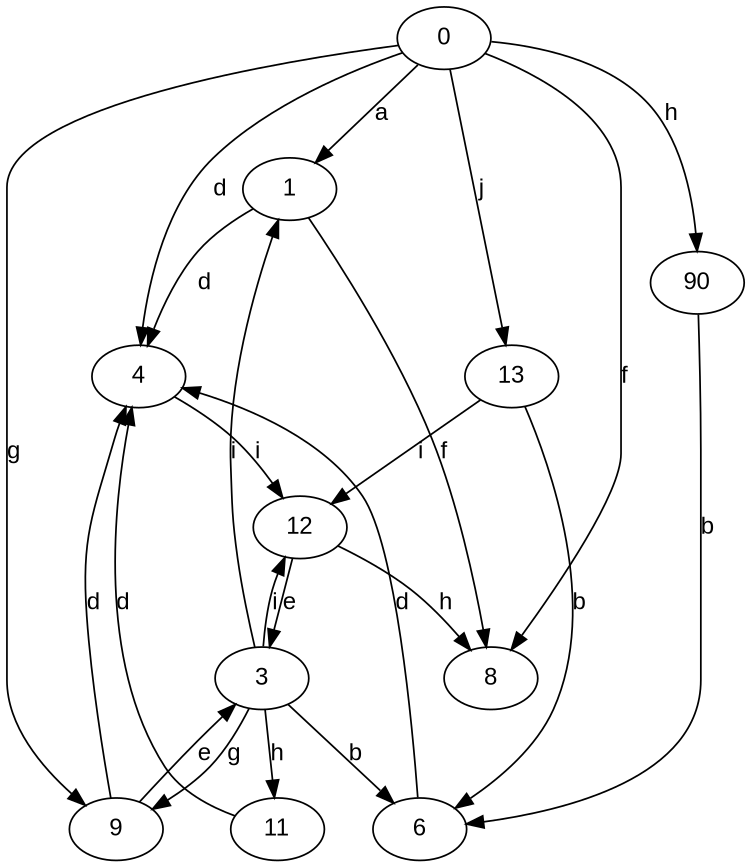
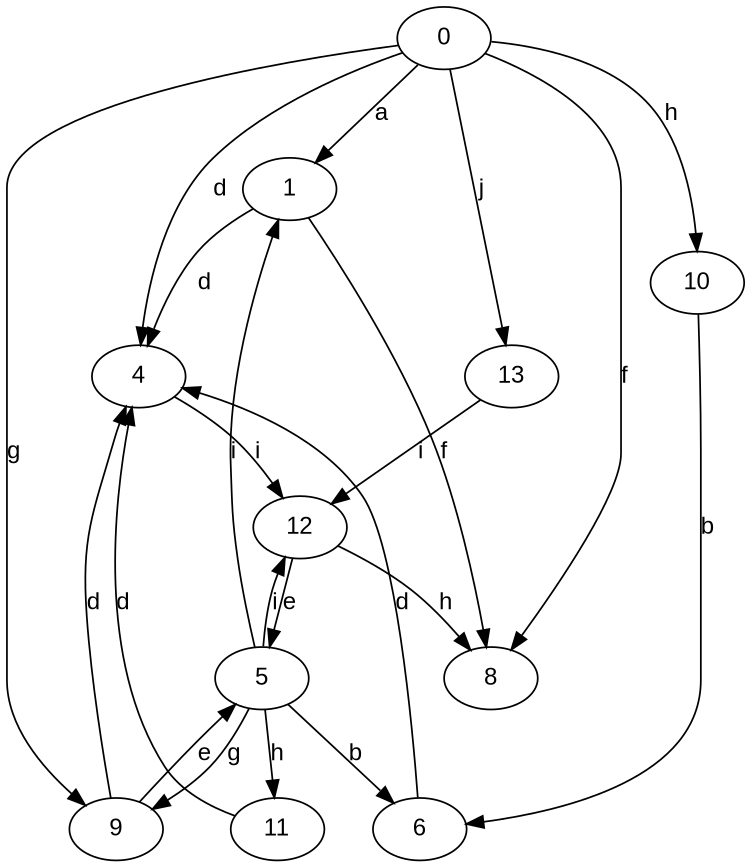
(697, 283) -> (697, 283)
(572, 617) -> none
(262, 678) -> (262, 678)
